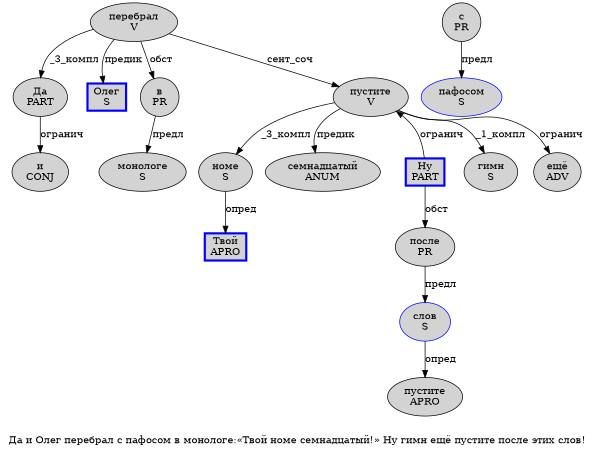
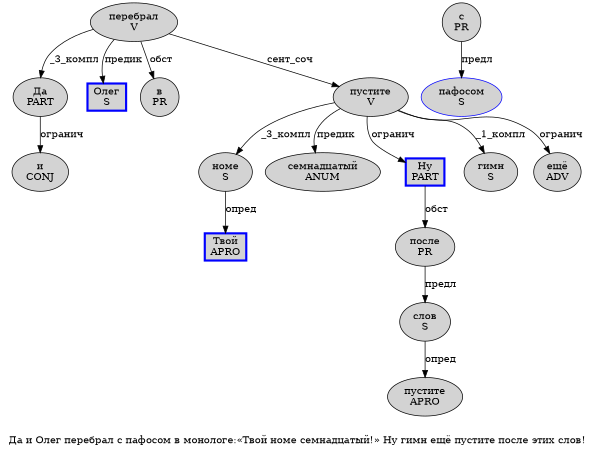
(418, 134) -> (375, 144)
(143, 172) -> none
(425, 322) -> (425, 322)
